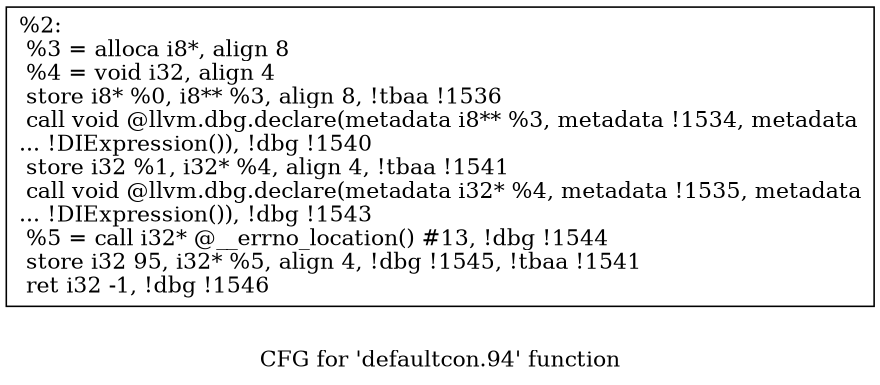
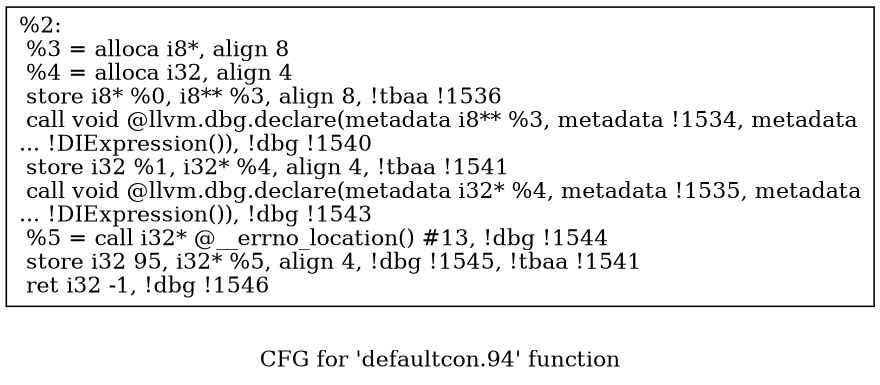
(147, 73) -> (157, 73)
